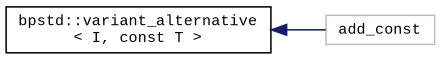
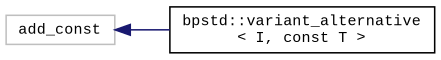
(306, 30) -> (150, 30)
